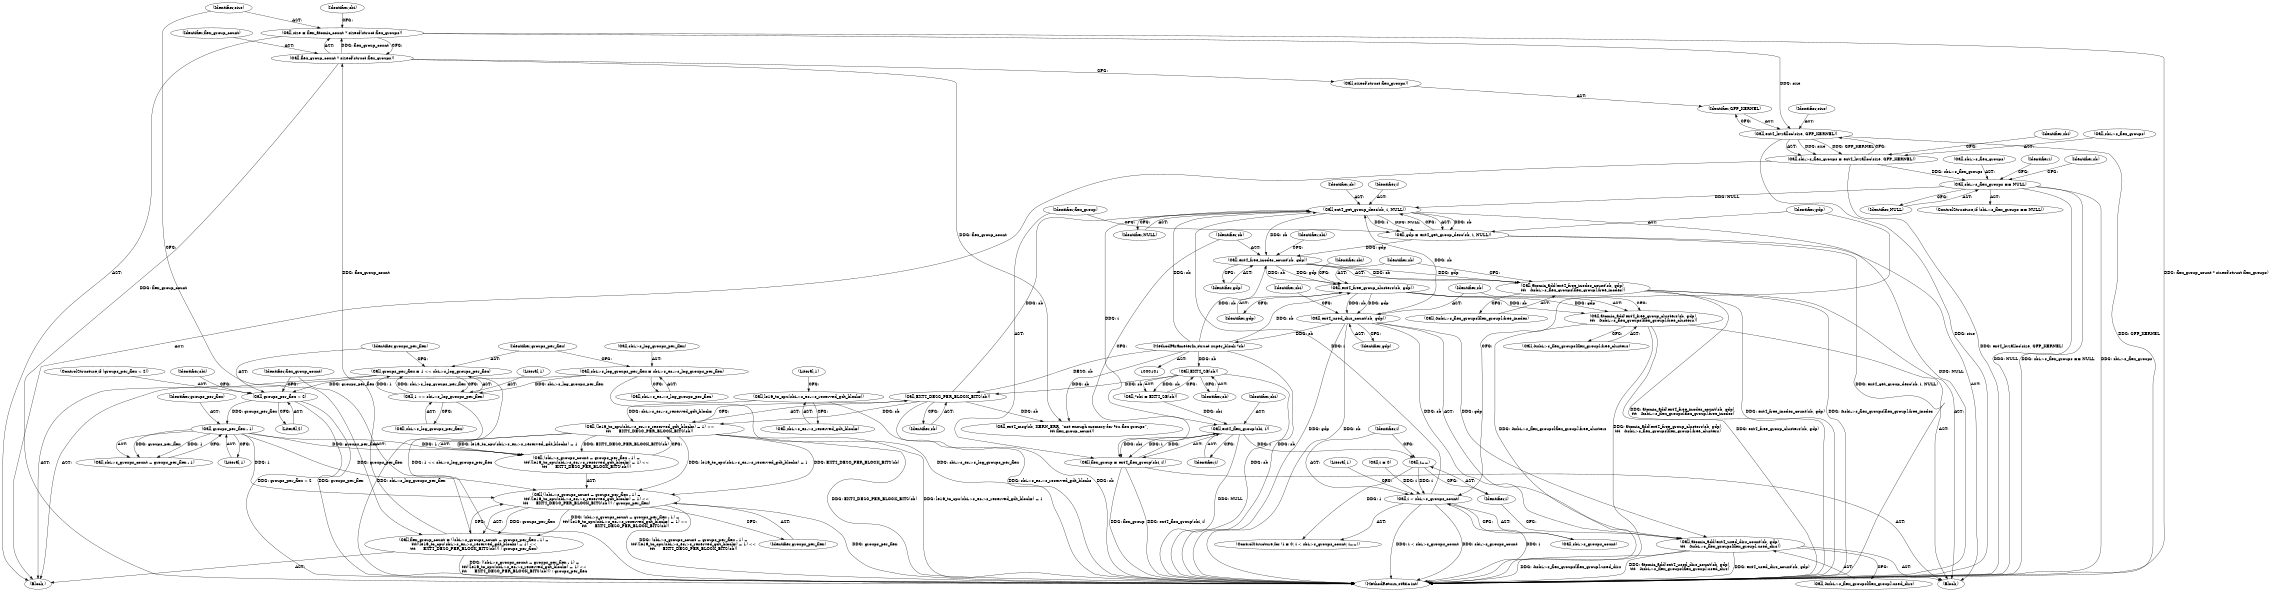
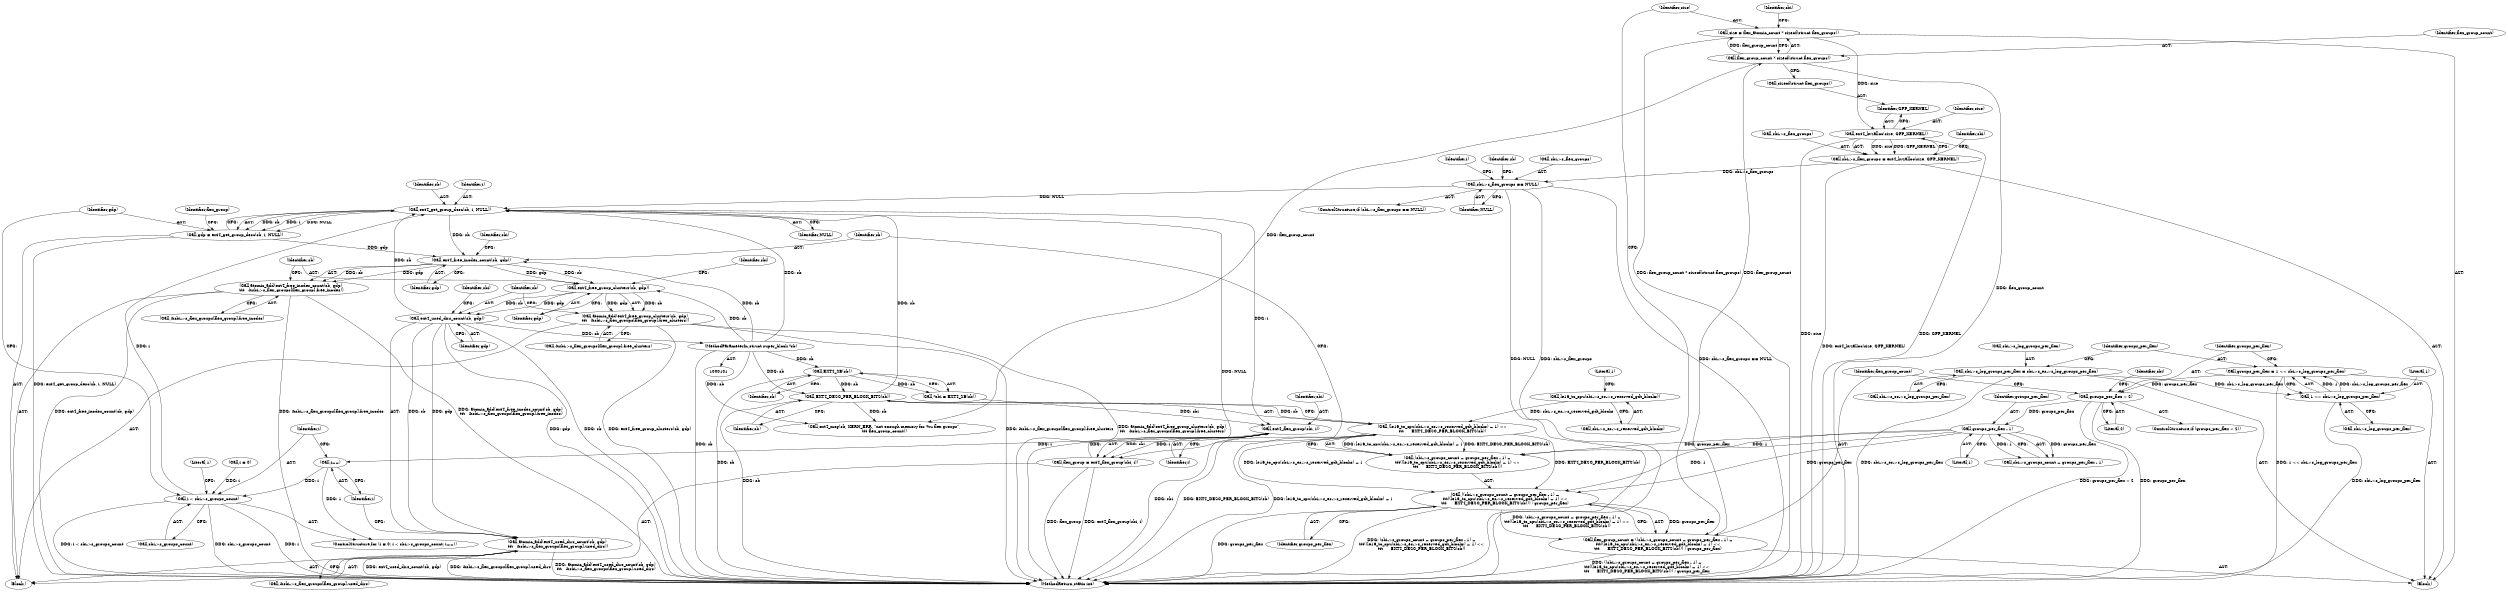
(1083, 372) -> (776, 372)
(190, 385) -> (2149, 412)
(1011, 408) -> none
(1230, 499) -> (1164, 499)
(1073, 507) -> none
